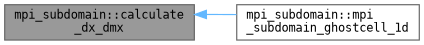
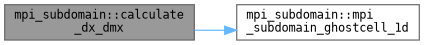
(222, 14) -> (210, 30)
